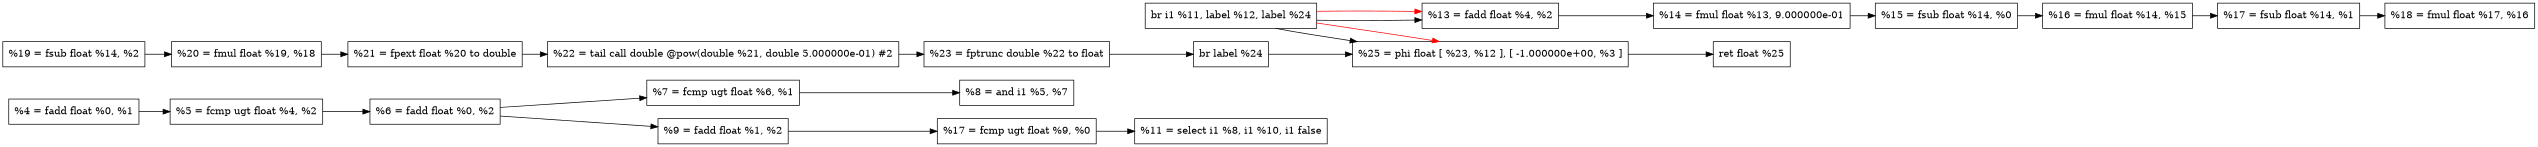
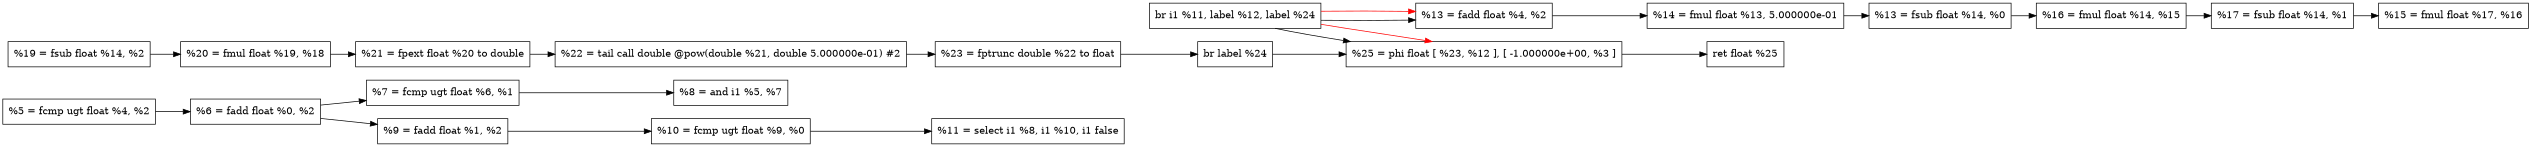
(1752, 16) -> (1745, 16)
(1946, 16) -> (1940, 16)
(2460, 16) -> (2454, 16)
(74, 112) -> none
(1017, 131) -> (731, 131)
